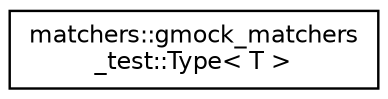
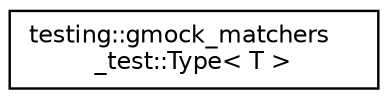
(194, 50) -> (194, 50)
